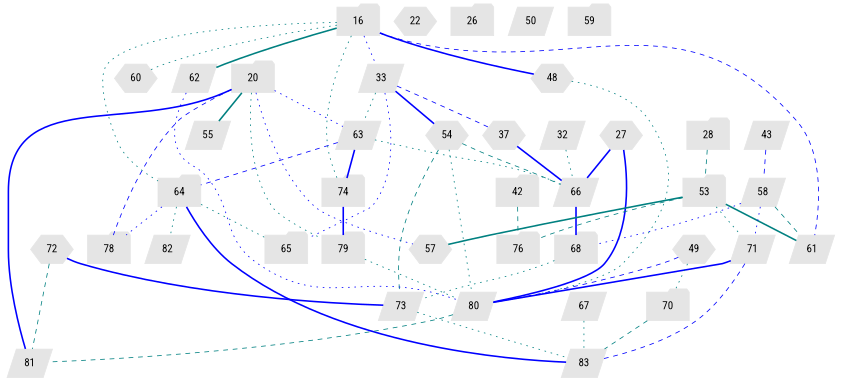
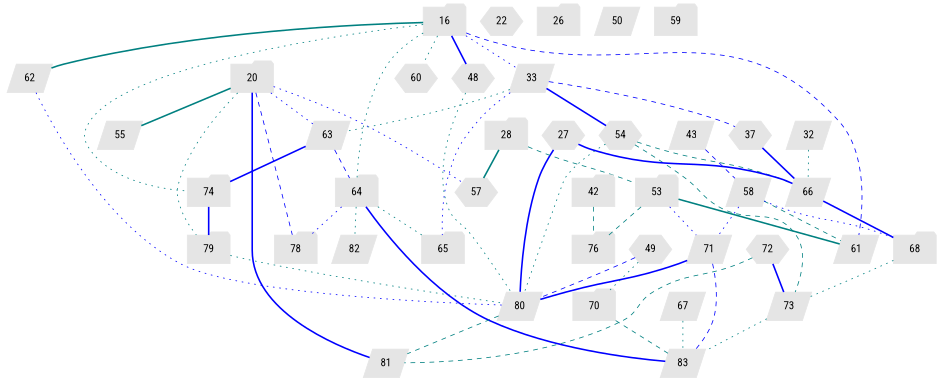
(469, 159) -> none
(565, 220) -> (491, 164)
(728, 221) -> (683, 221)
